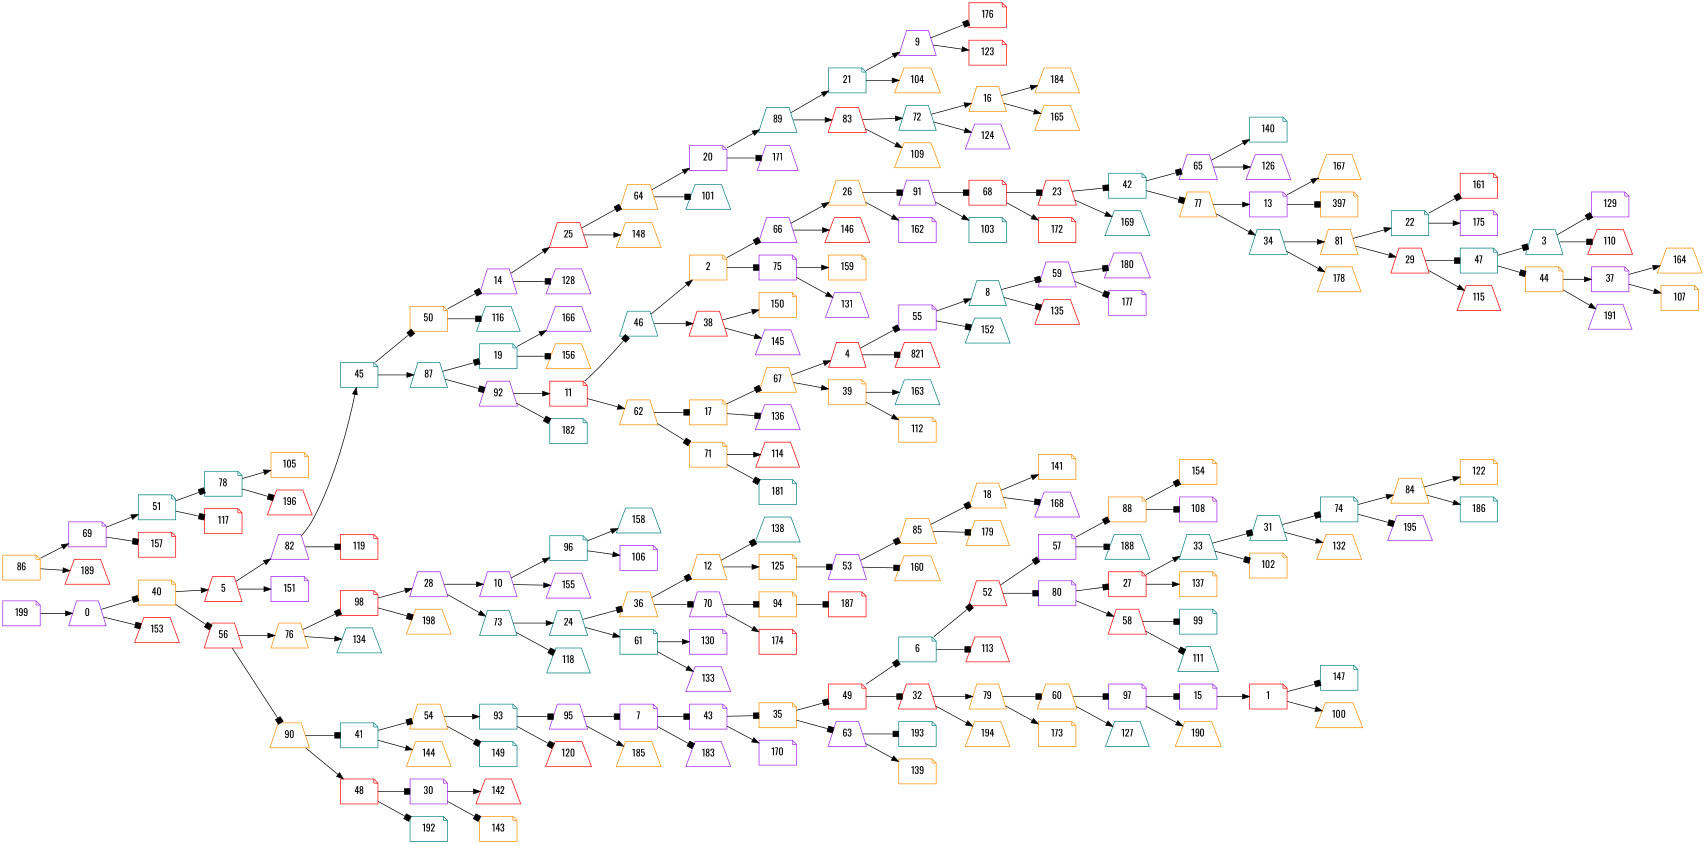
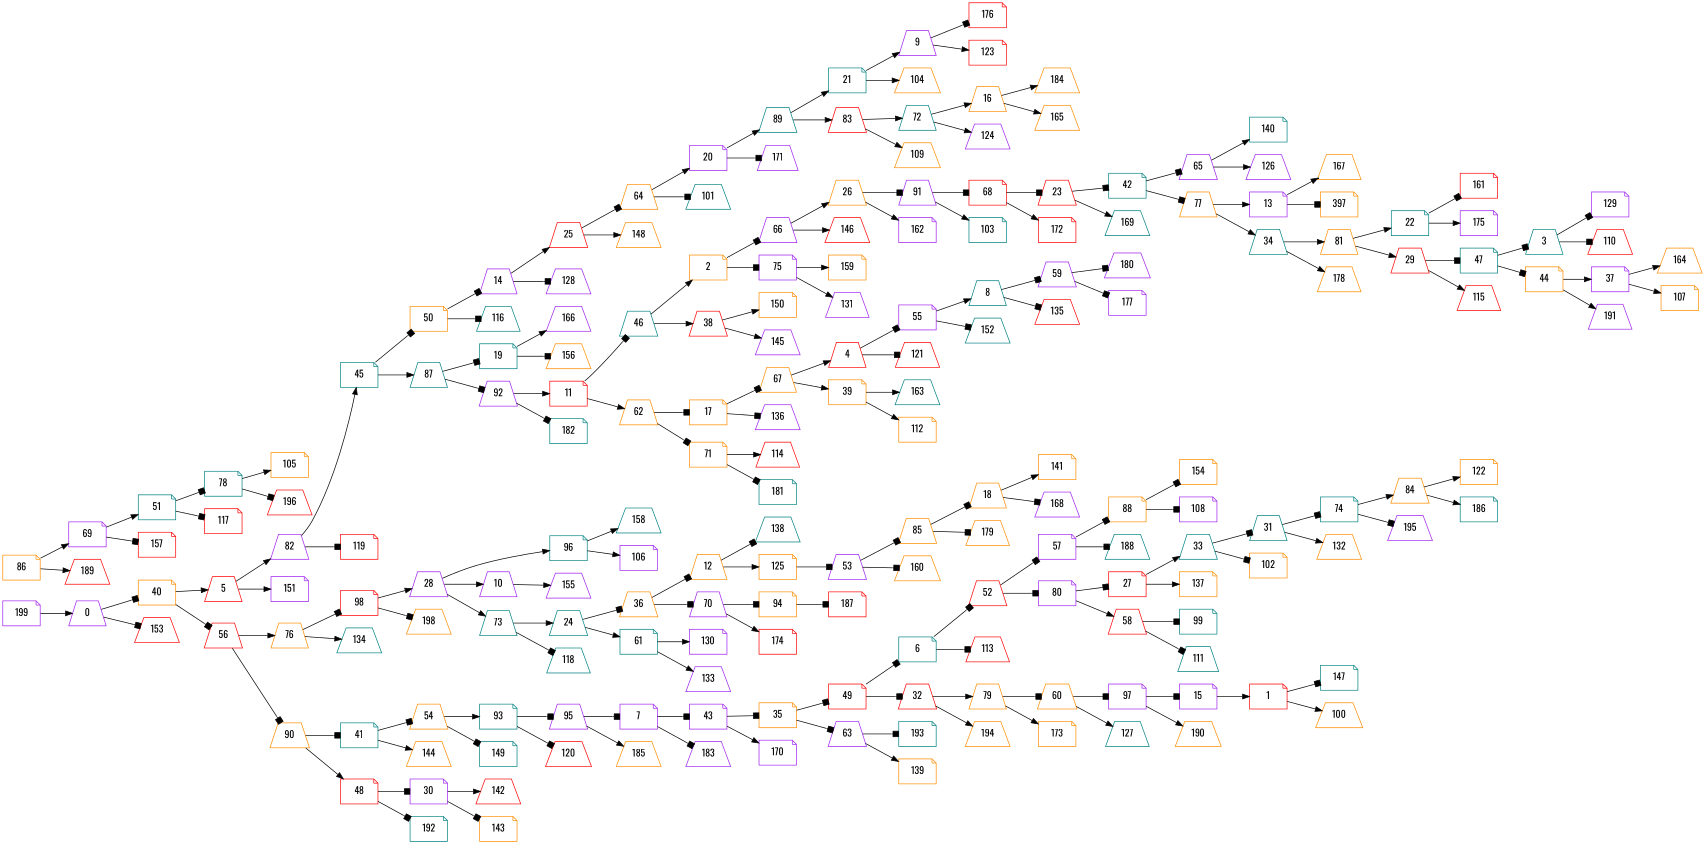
(917, 355) -> (917, 355)
(527, 569) -> (491, 561)
